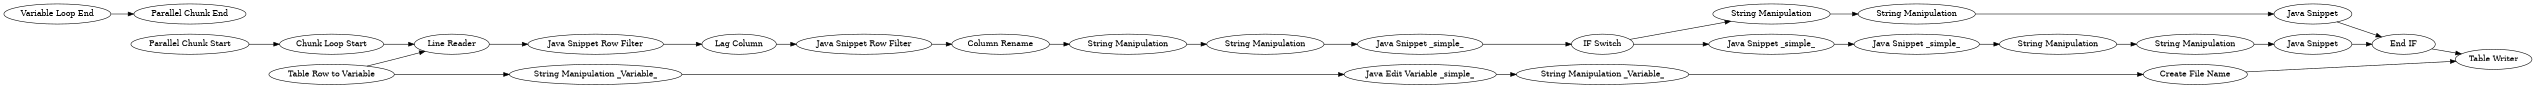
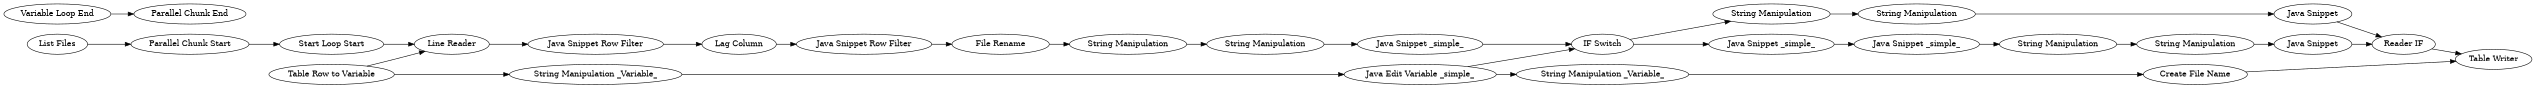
none -> (57, 44)
(332, 44) -> (332, 44)
(1001, 44) -> (1001, 44)
(2404, 44) -> (2404, 44)
none -> (1518, 58)
